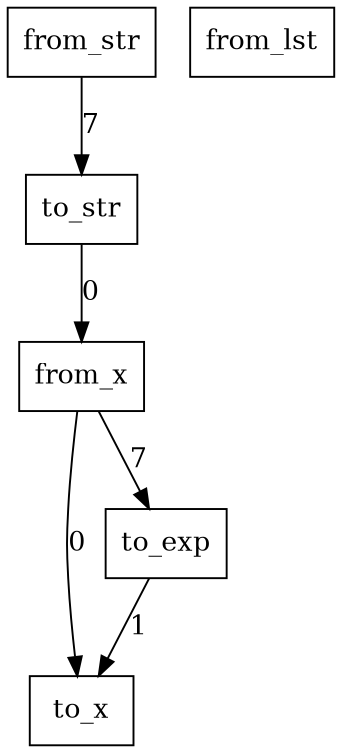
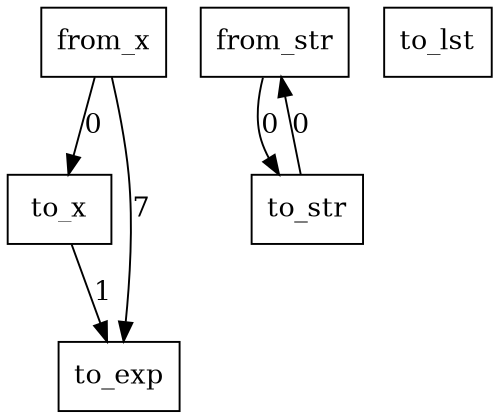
(262, 42) -> none
none -> (438, 42)
(91, 126) -> (271, 126)
(82, 283) -> (293, 136)
(128, 619) -> (86, 284)
